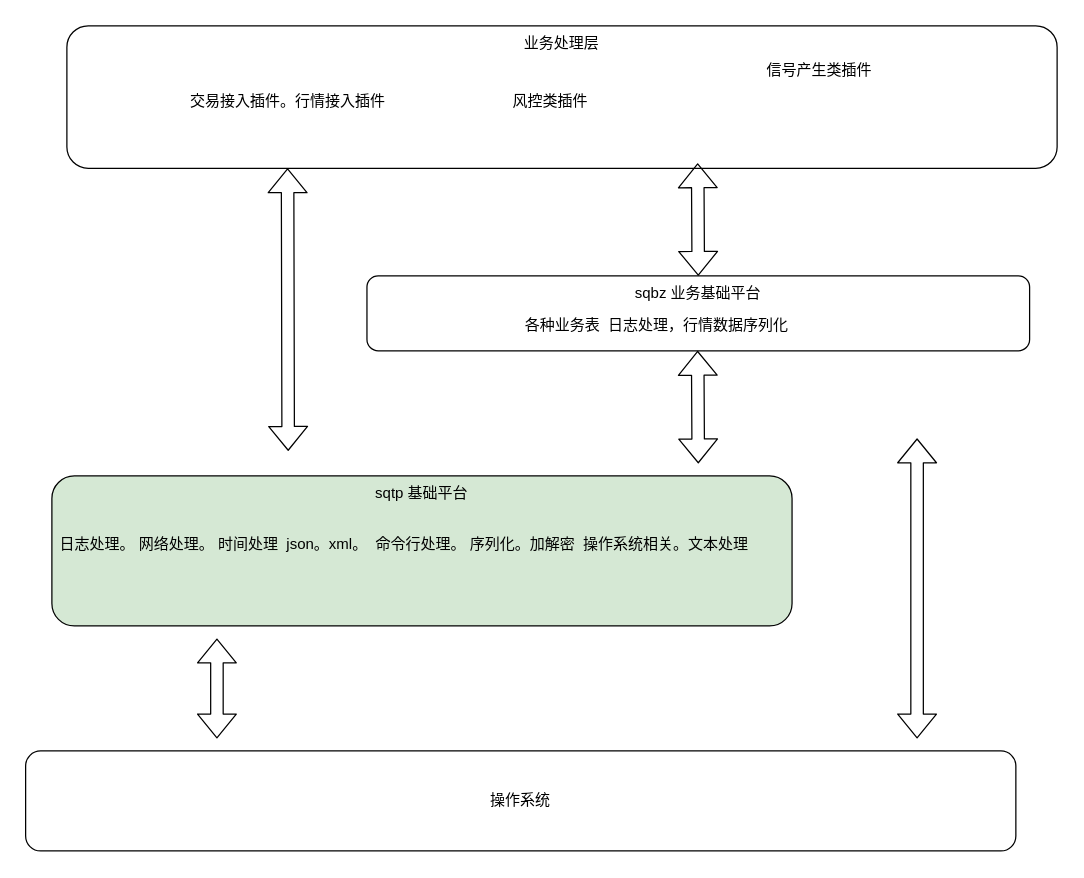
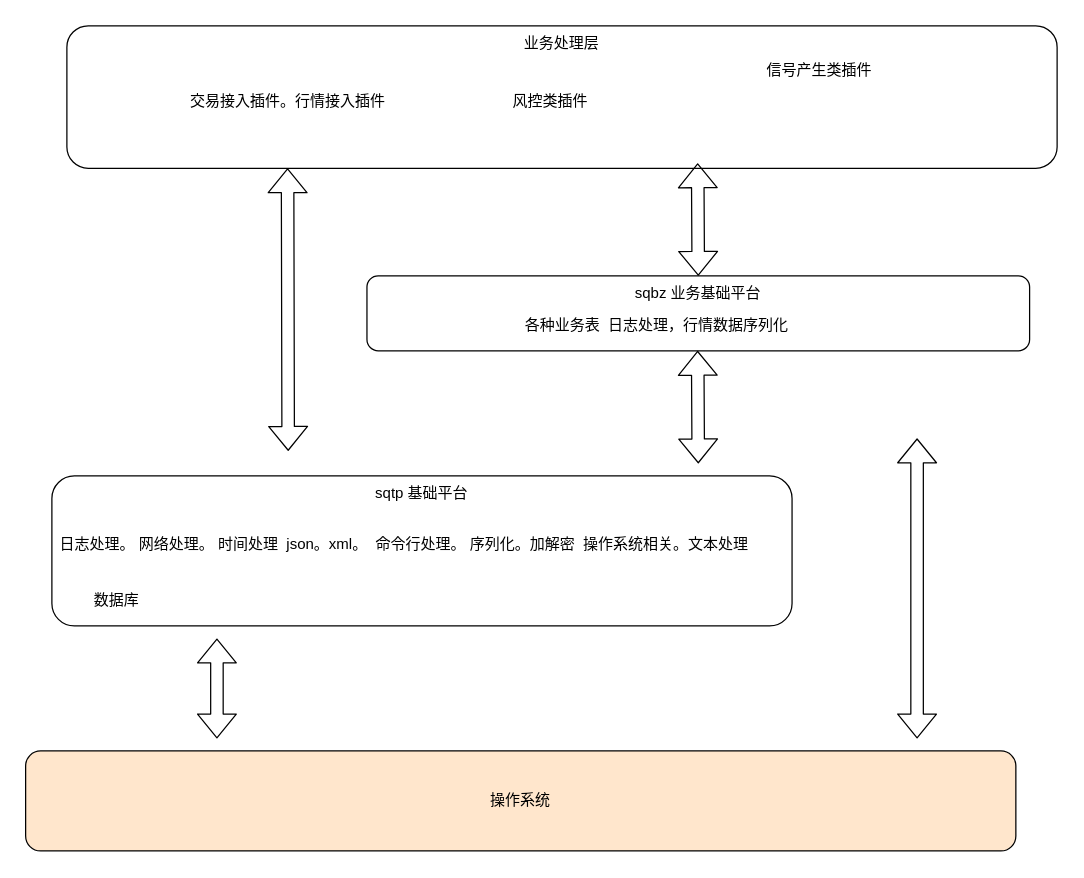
(422, 551) -> (422, 551)
none -> (117, 601)
(521, 801) -> (521, 801)
